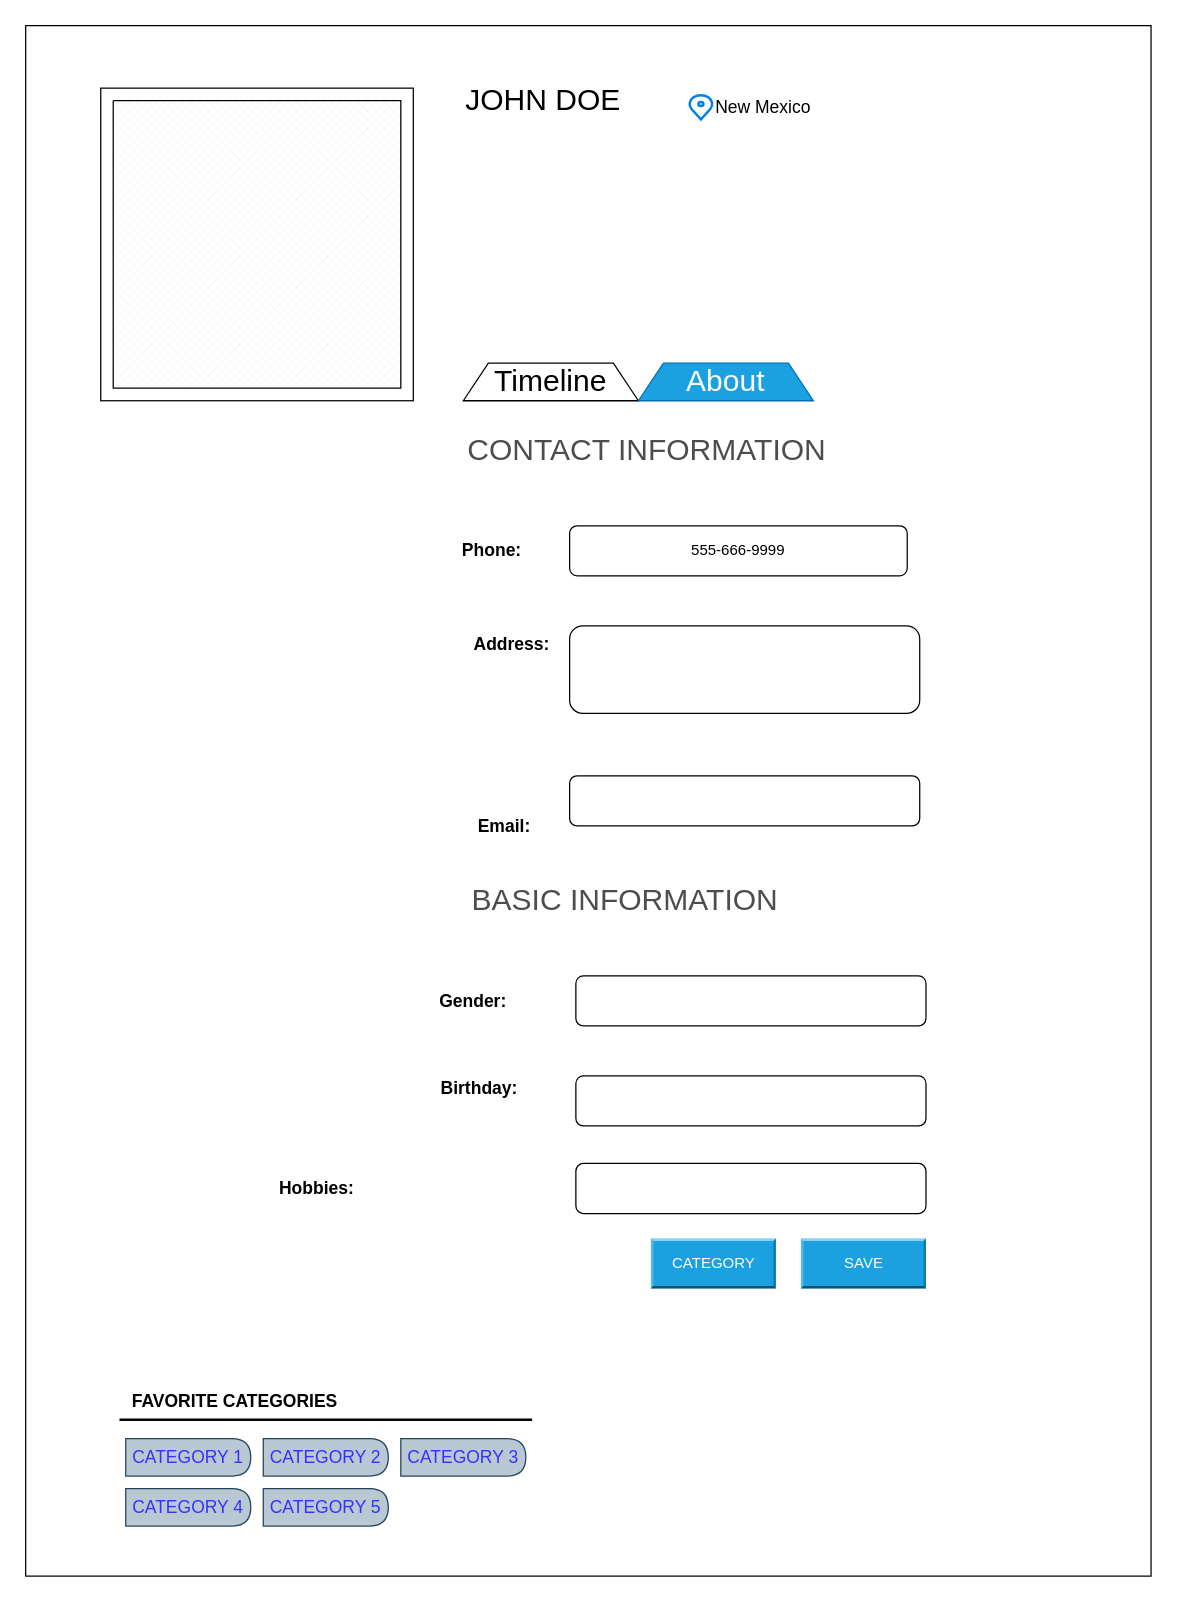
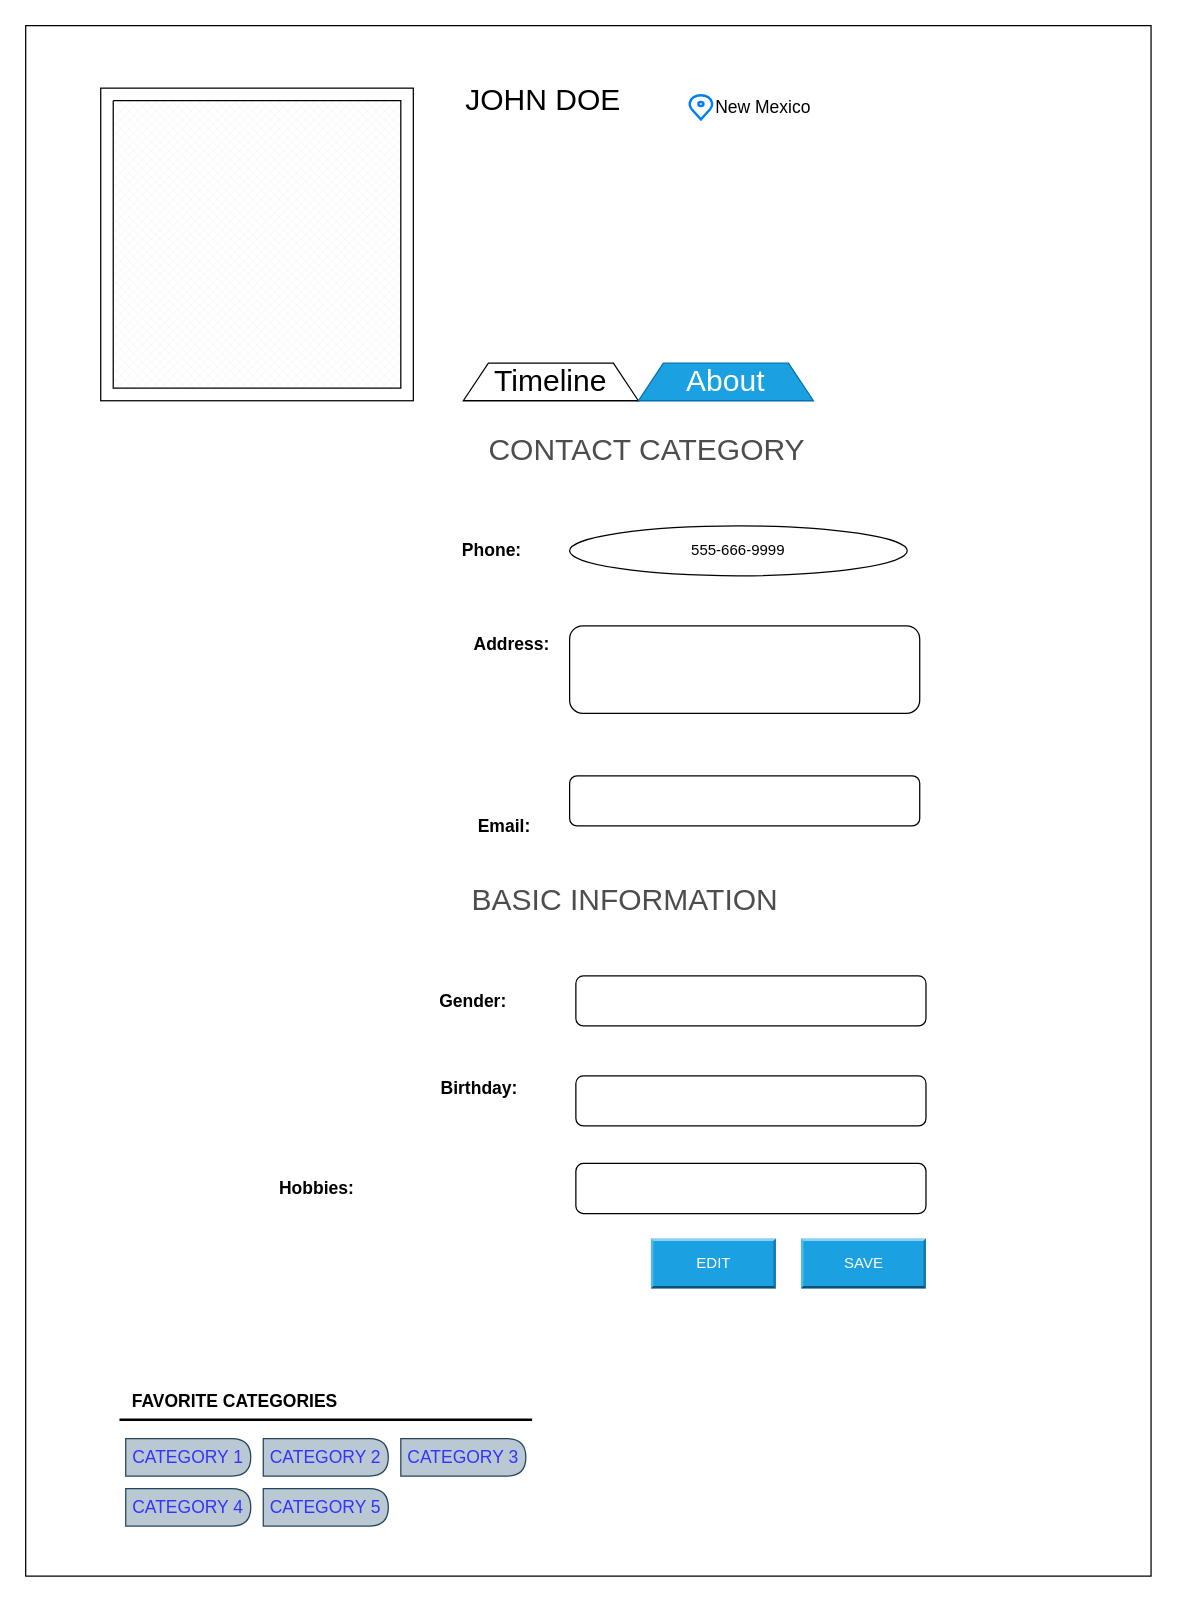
(647, 451) -> (647, 451)
(738, 551) -> (738, 551)
(714, 1263) -> (714, 1263)
